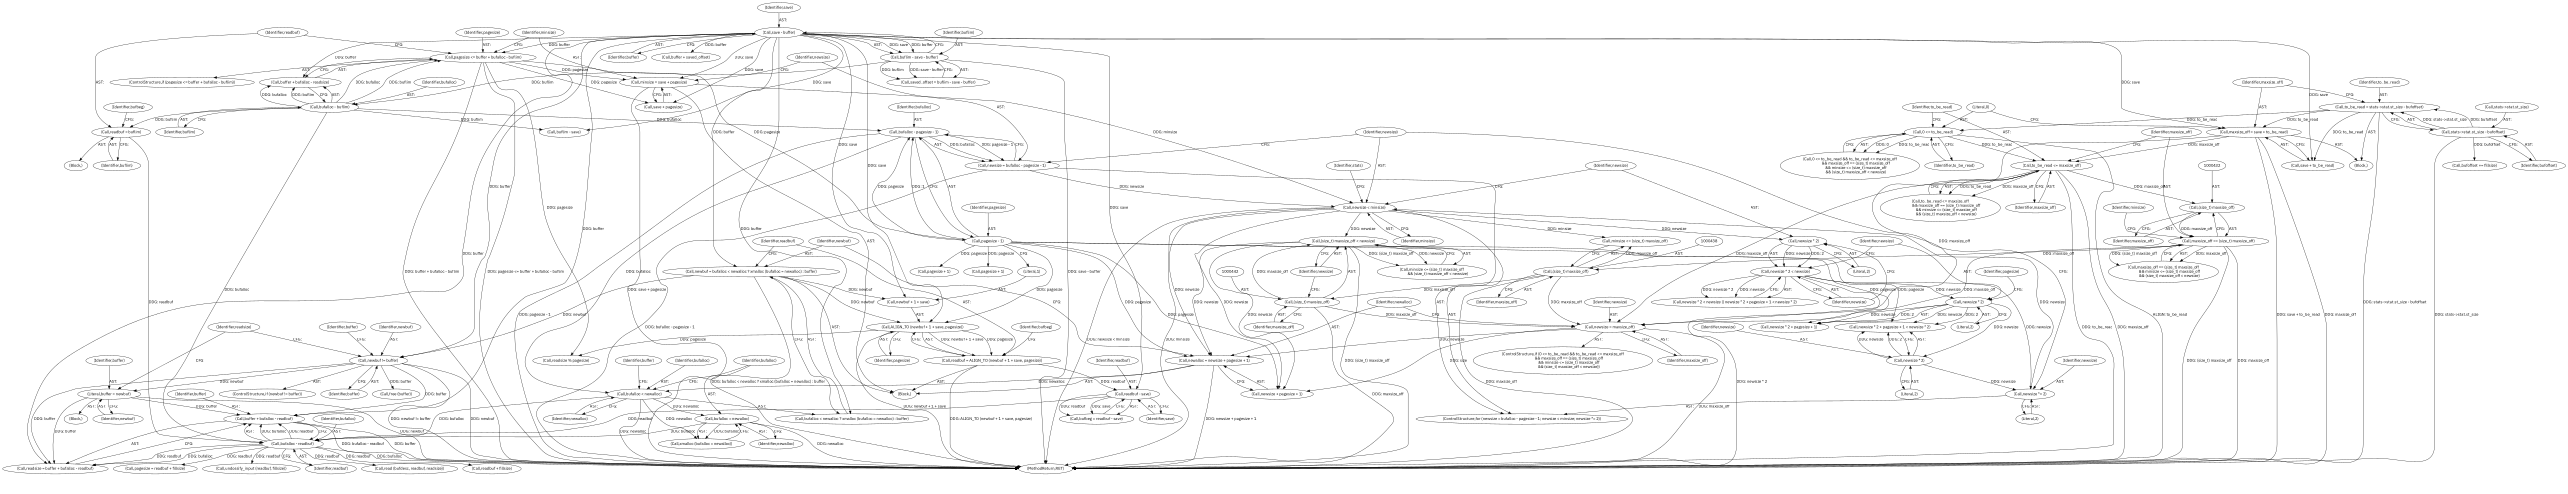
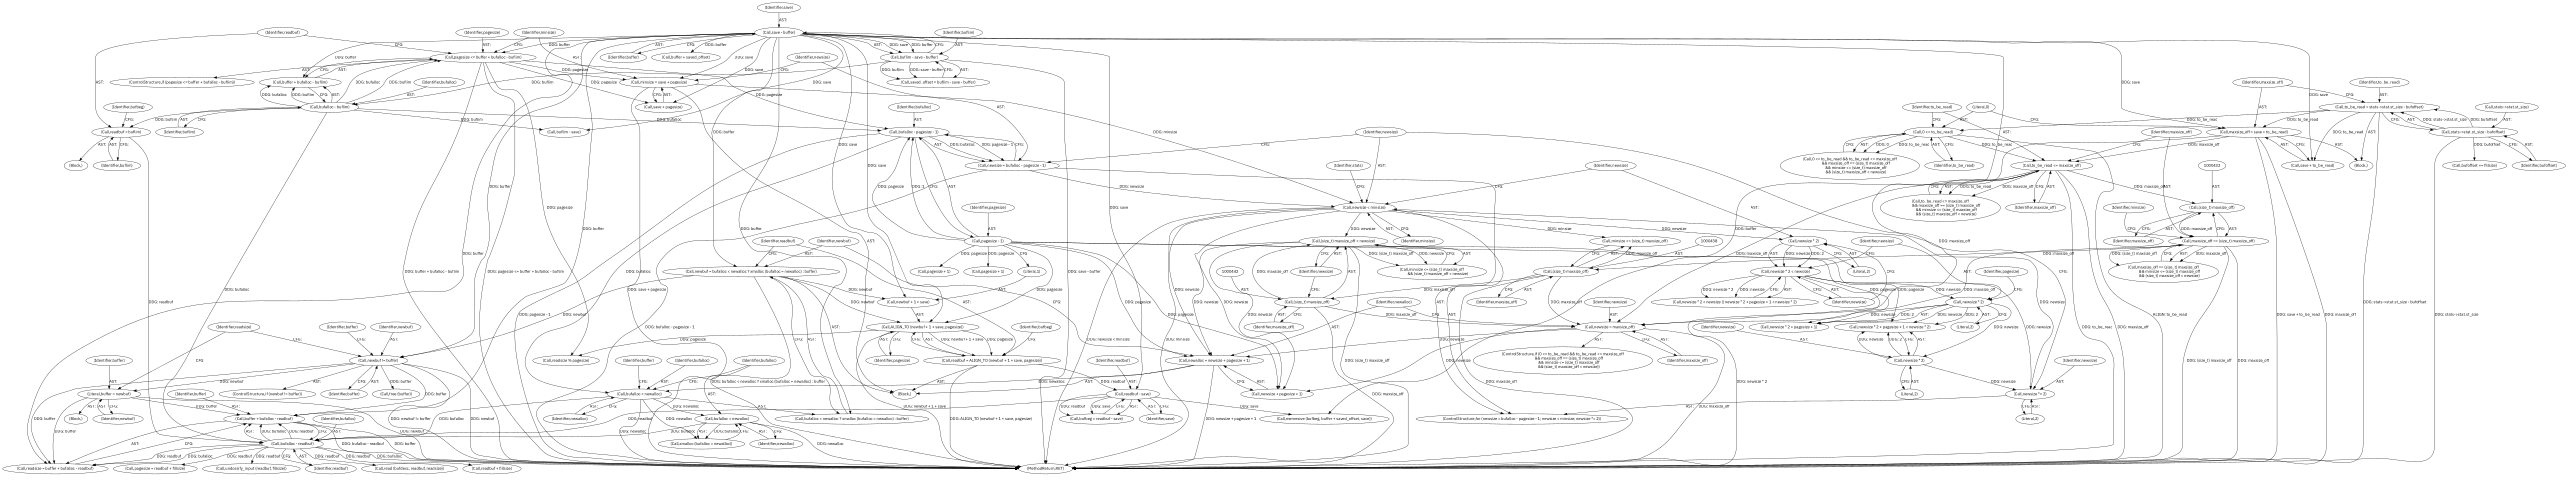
(300, 82) -> (300, 82)
(743, 131) -> (726, 80)
(1458, 361) -> (1458, 361)
none -> (1324, 419)
